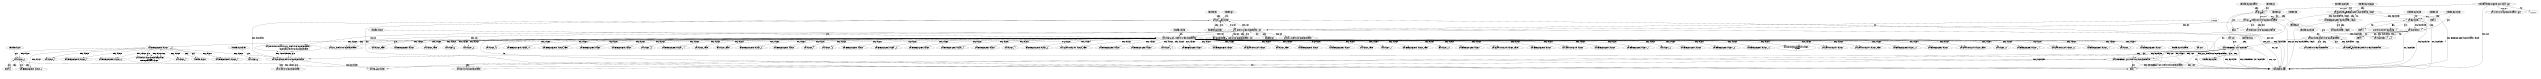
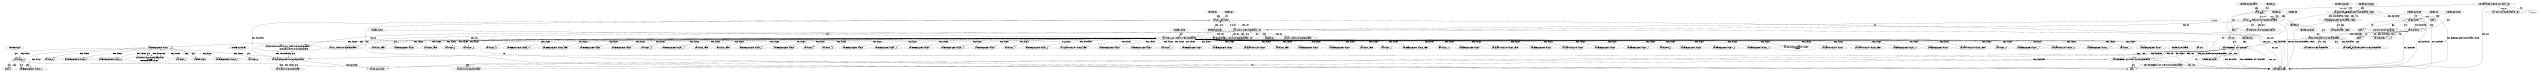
(2506, 12) -> (2506, 12)
(1086, 42) -> (1086, 42)
(1665, 48) -> (1665, 48)
